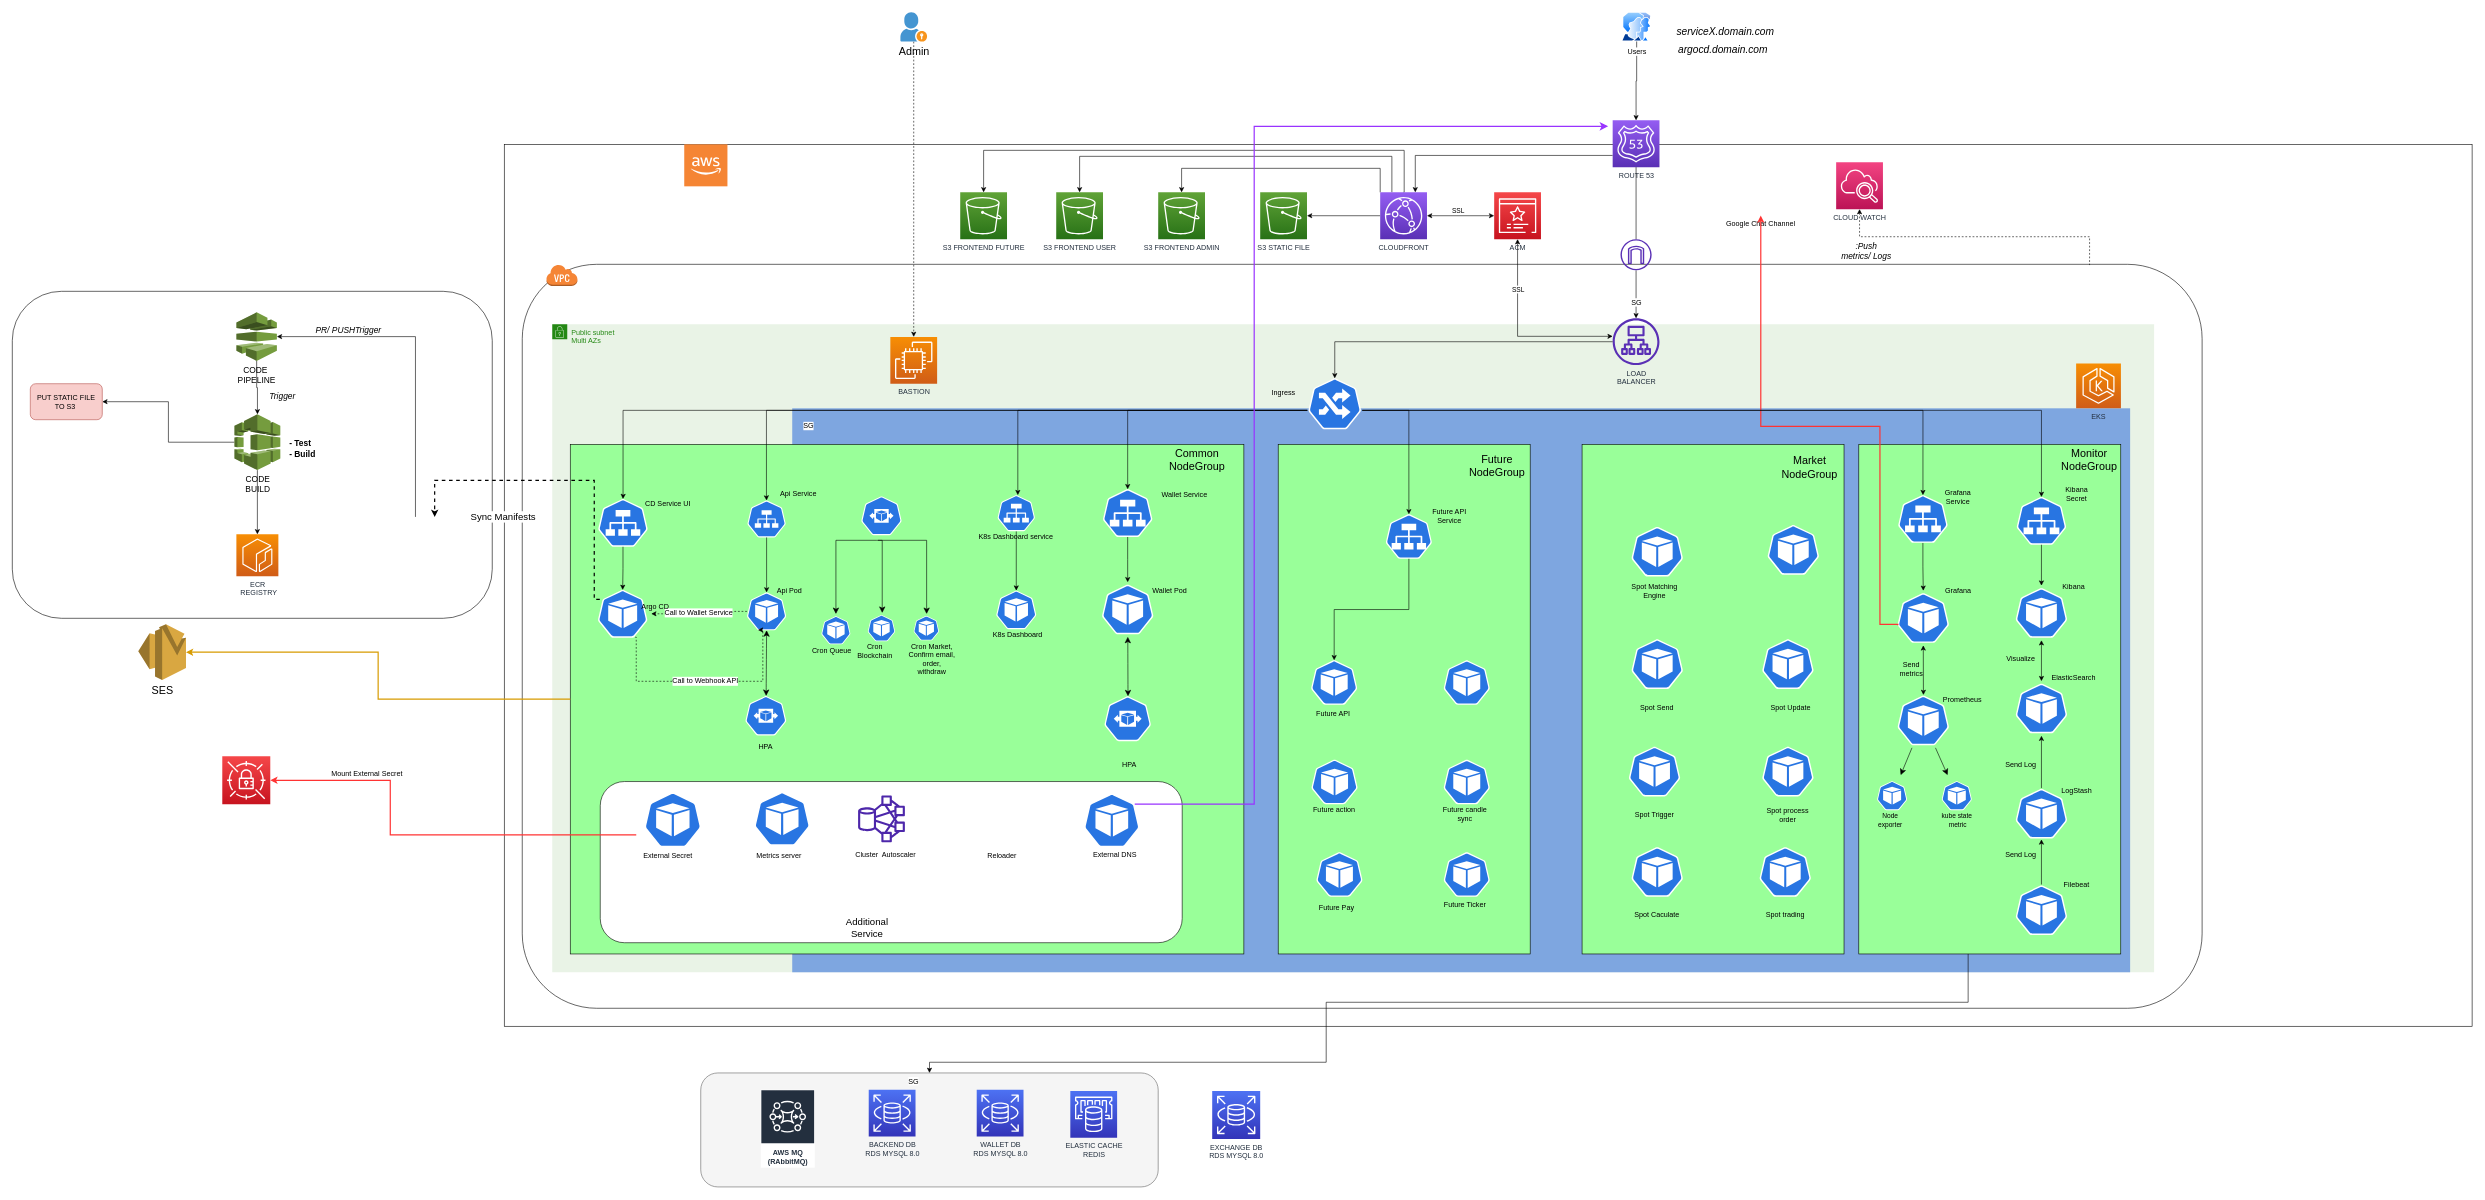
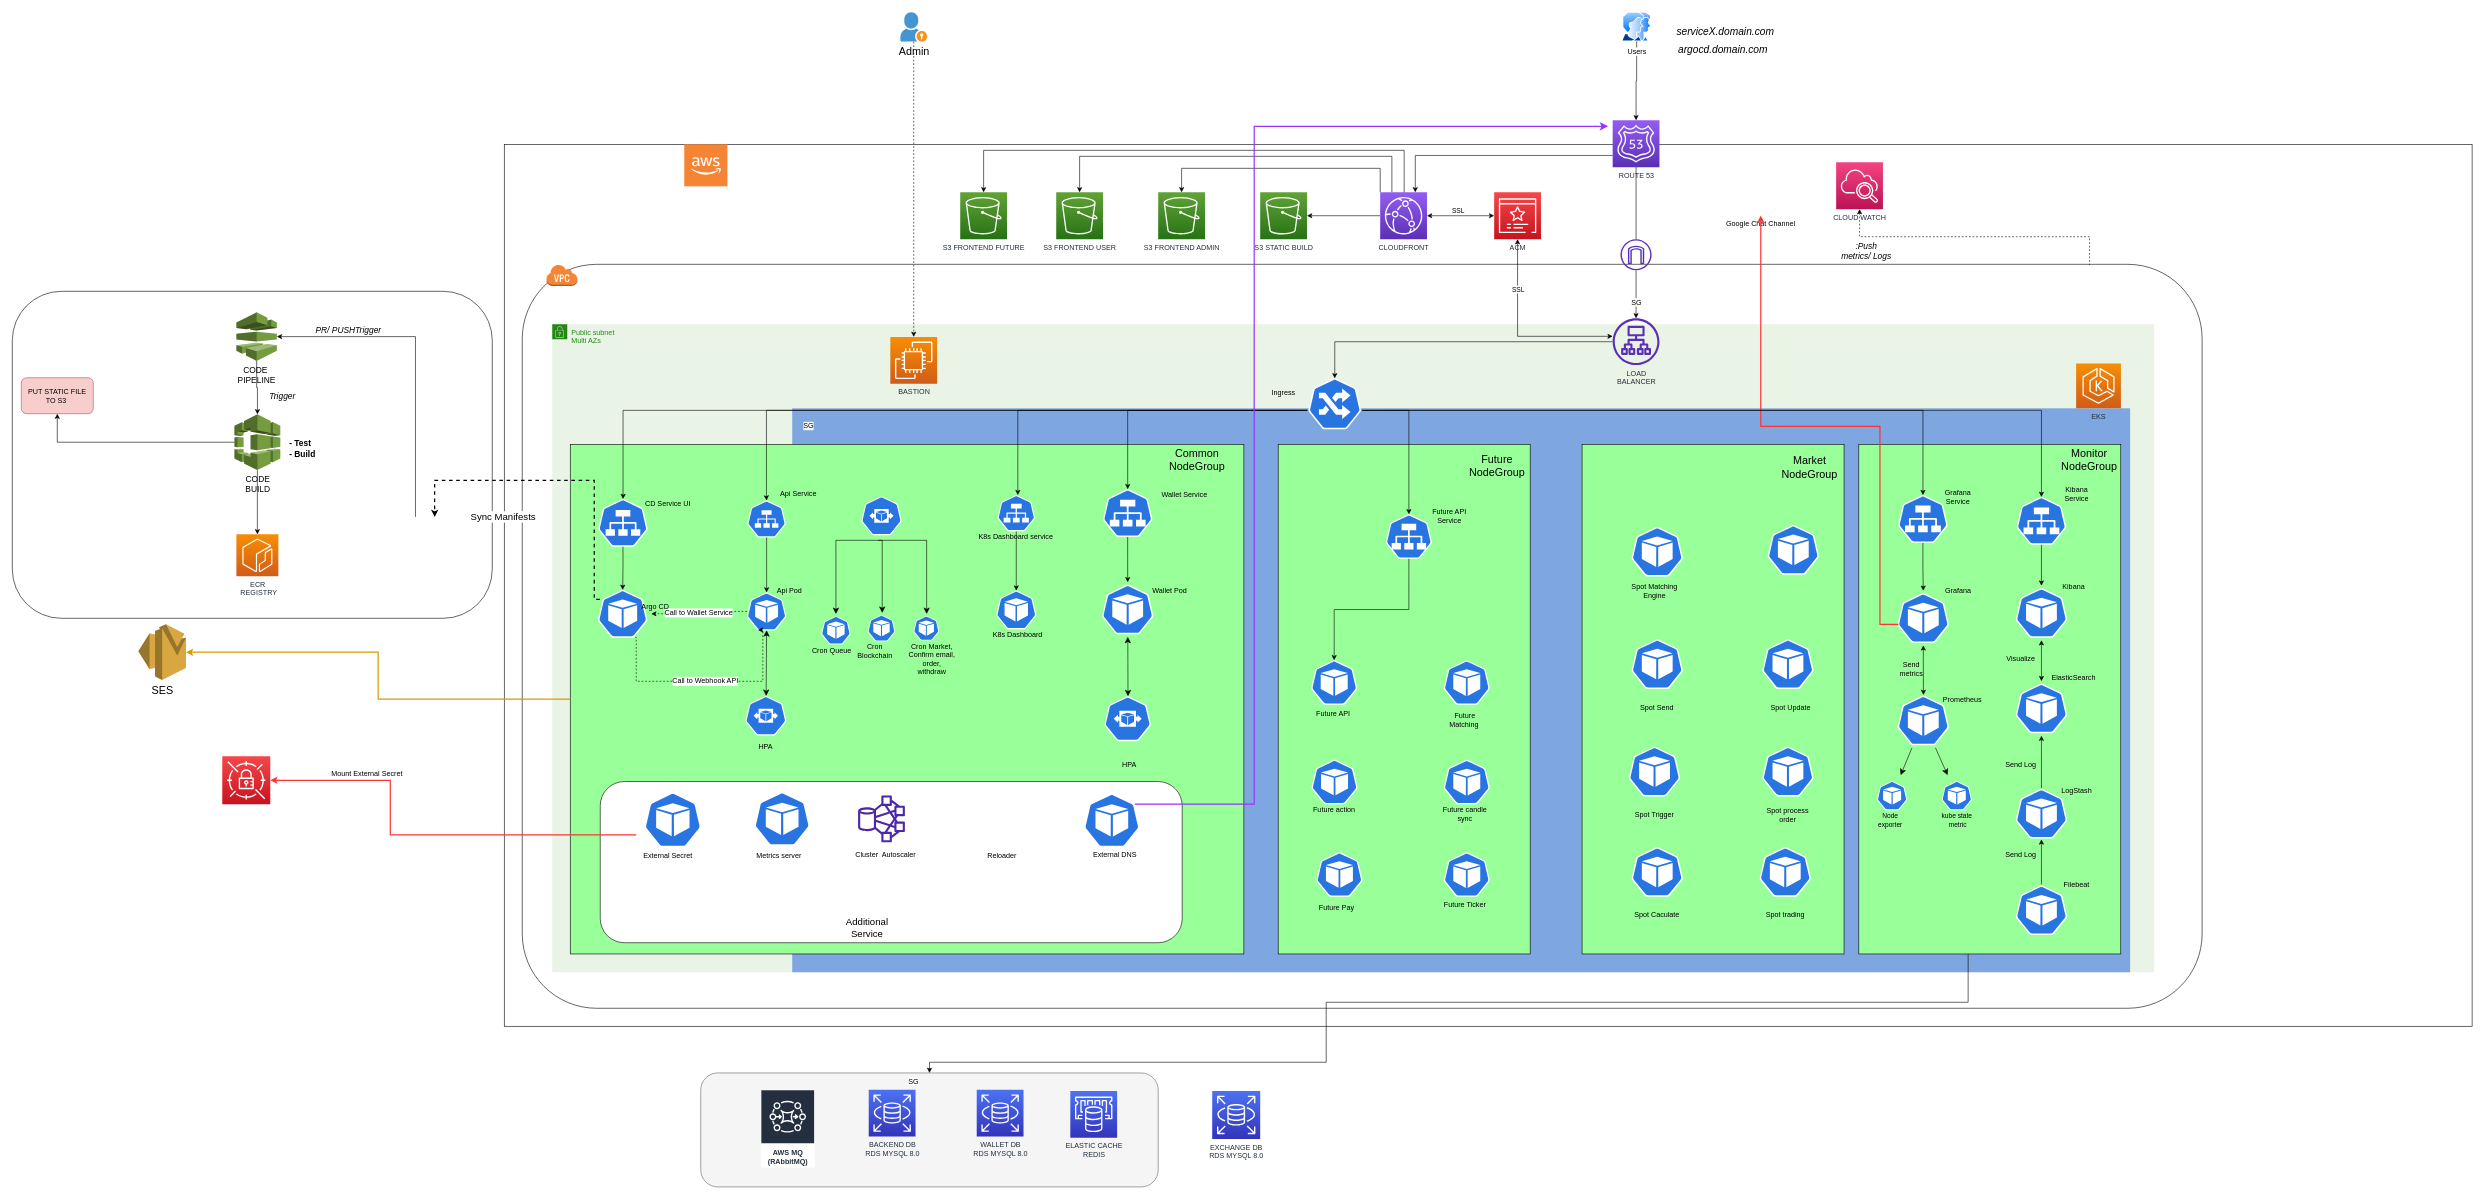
(1284, 248) -> (1284, 248)
(66, 402) -> (57, 396)
(2077, 494) -> (2077, 494)
none -> (1465, 721)
